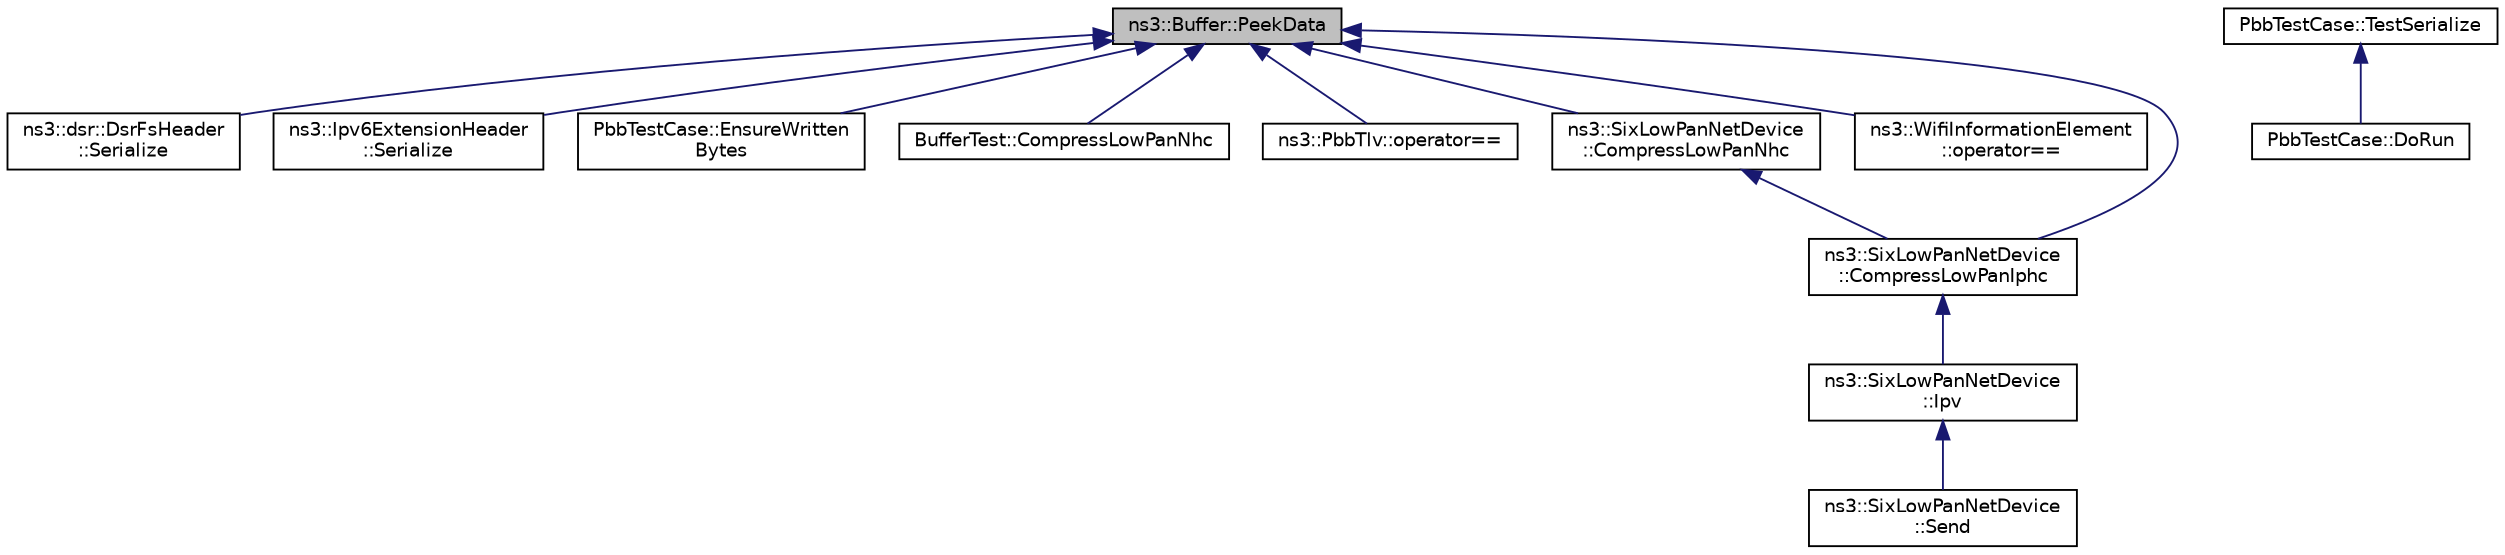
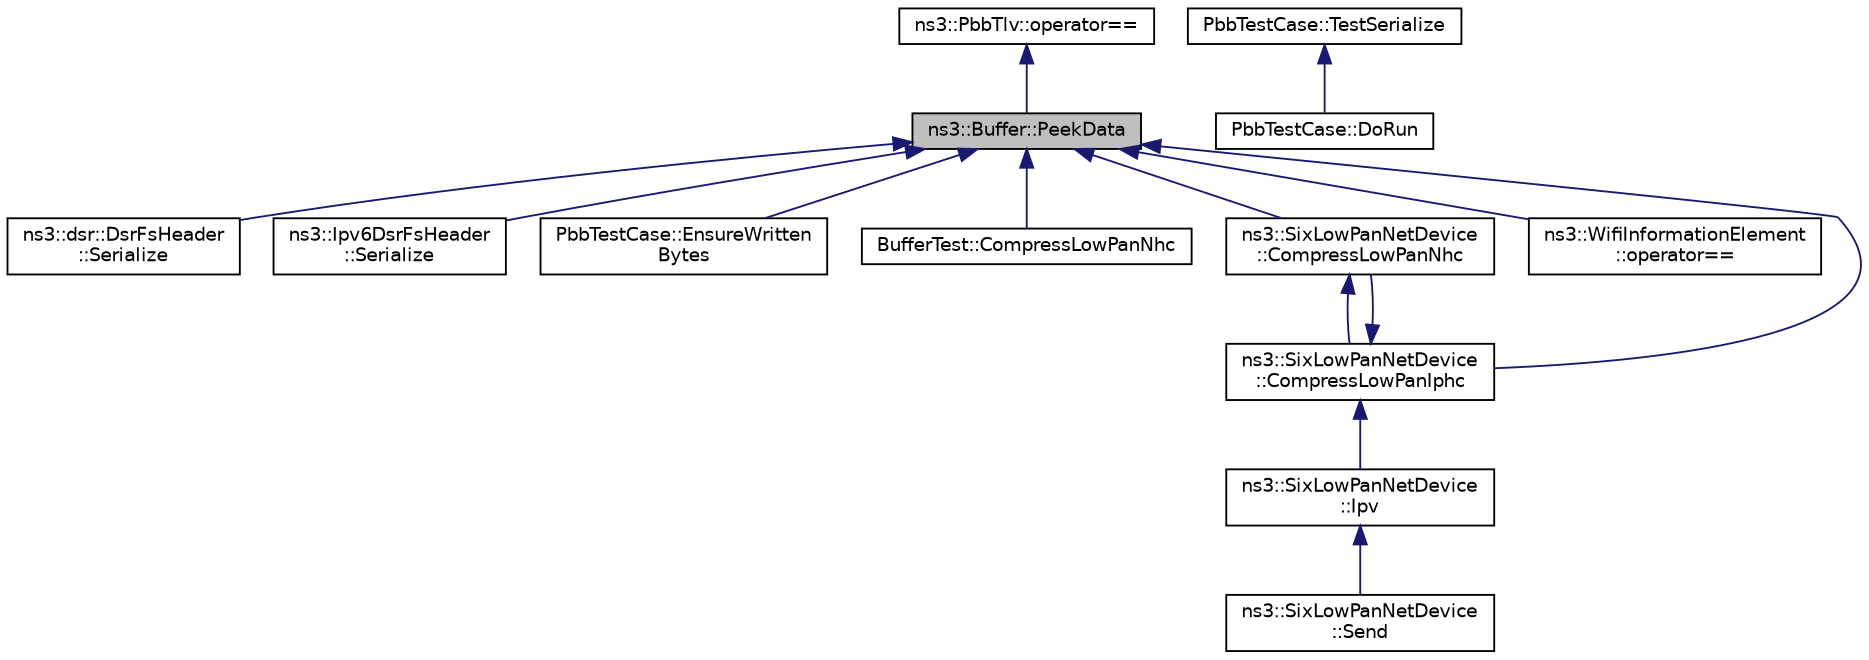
(1317, 89) -> (1027, 88)
(408, 141) -> (390, 246)
none -> (1373, 300)
